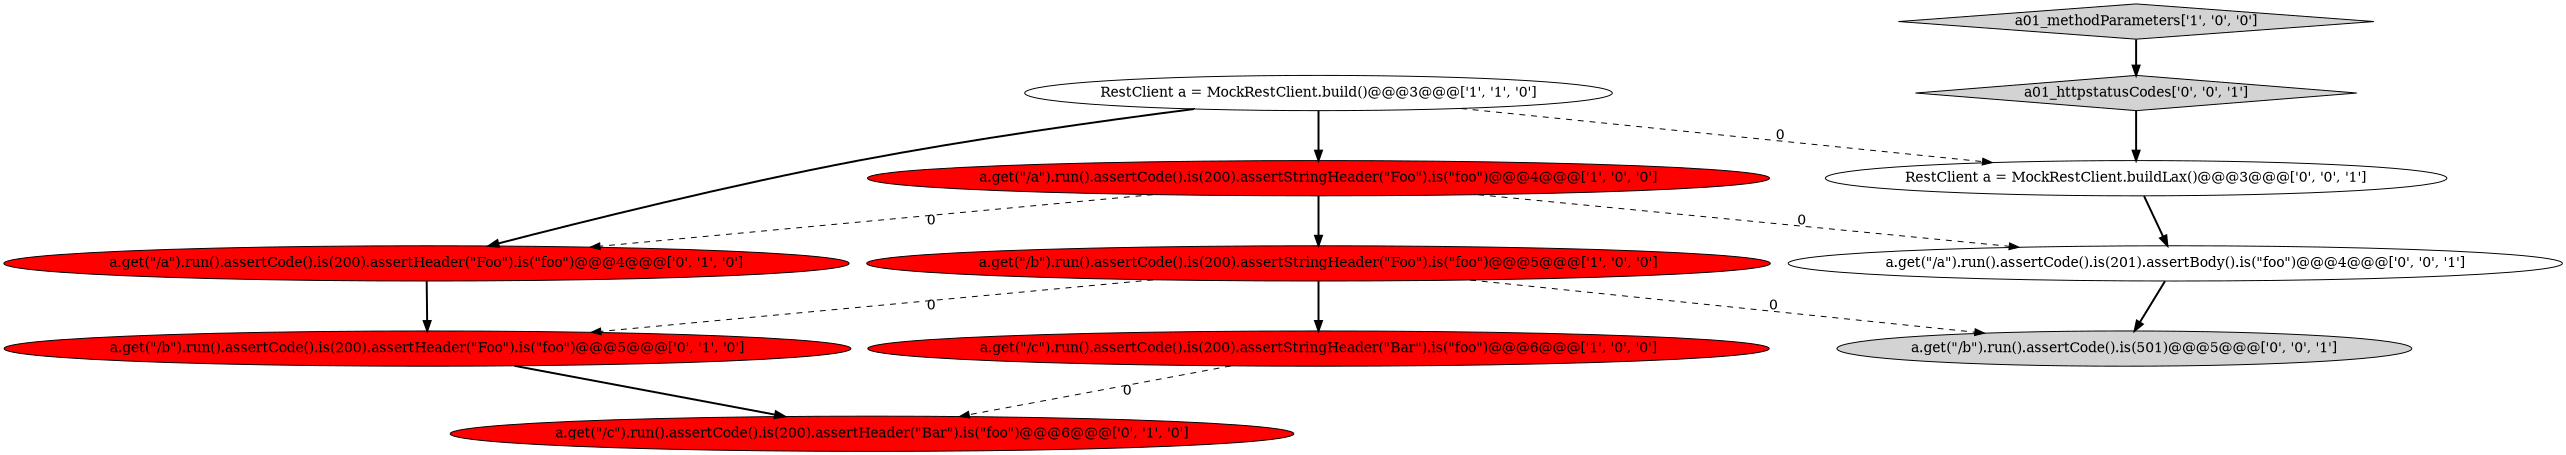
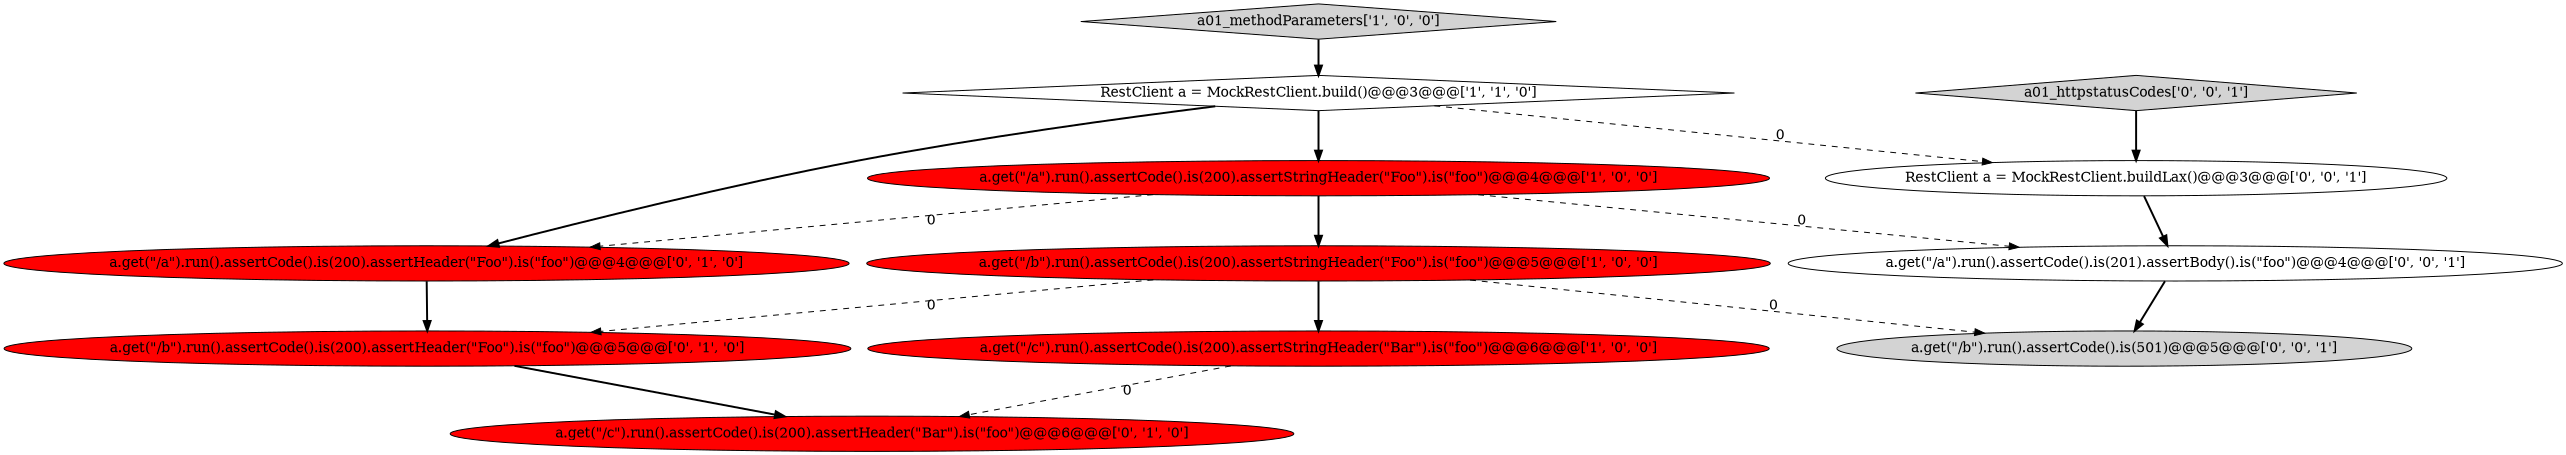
(2136, 52) -> (1319, 52)
(1319, 93) -> (1319, 93)
